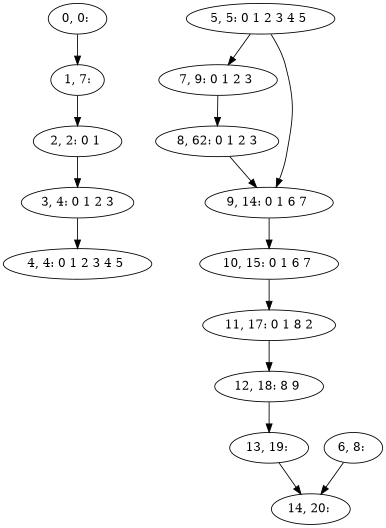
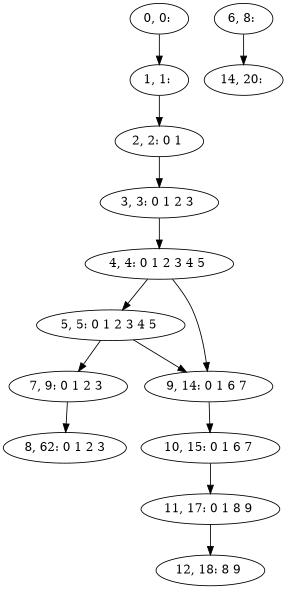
(78, 80) -> (159, 80)
(240, 169) -> (196, 318)
(78, 203) -> (159, 203)
none -> (138, 291)
(269, 325) -> (210, 509)
(269, 448) -> none
